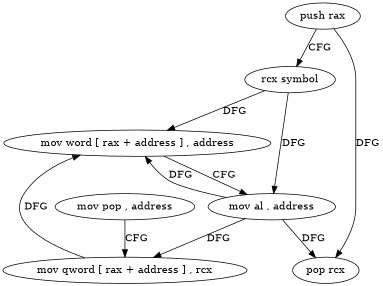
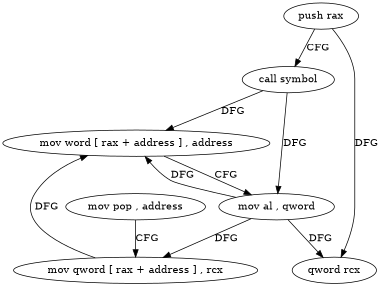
(290, 80) -> (288, 80)
(272, 207) -> (277, 207)
(326, 270) -> (334, 270)
